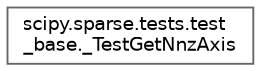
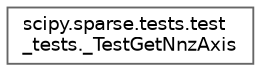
(130, 36) -> (130, 36)
